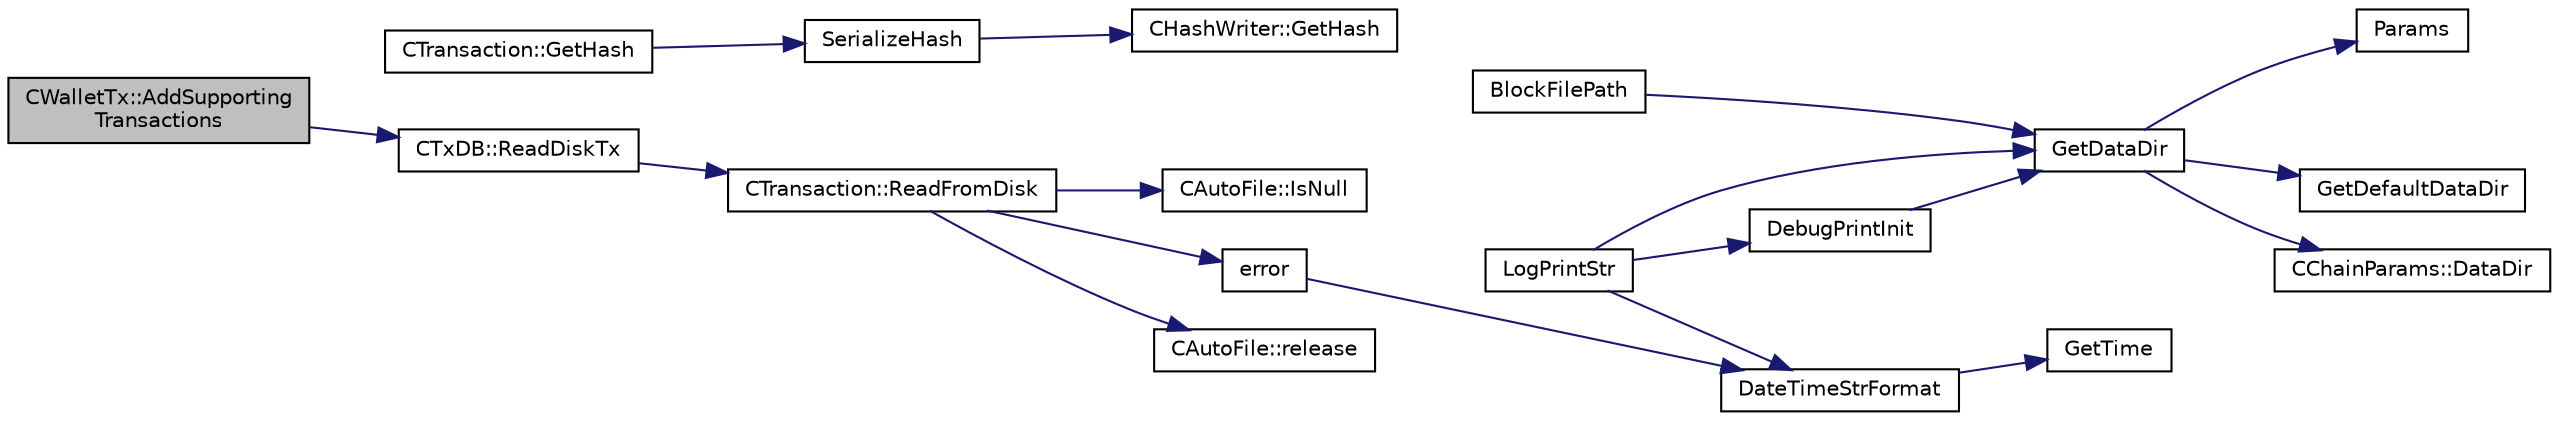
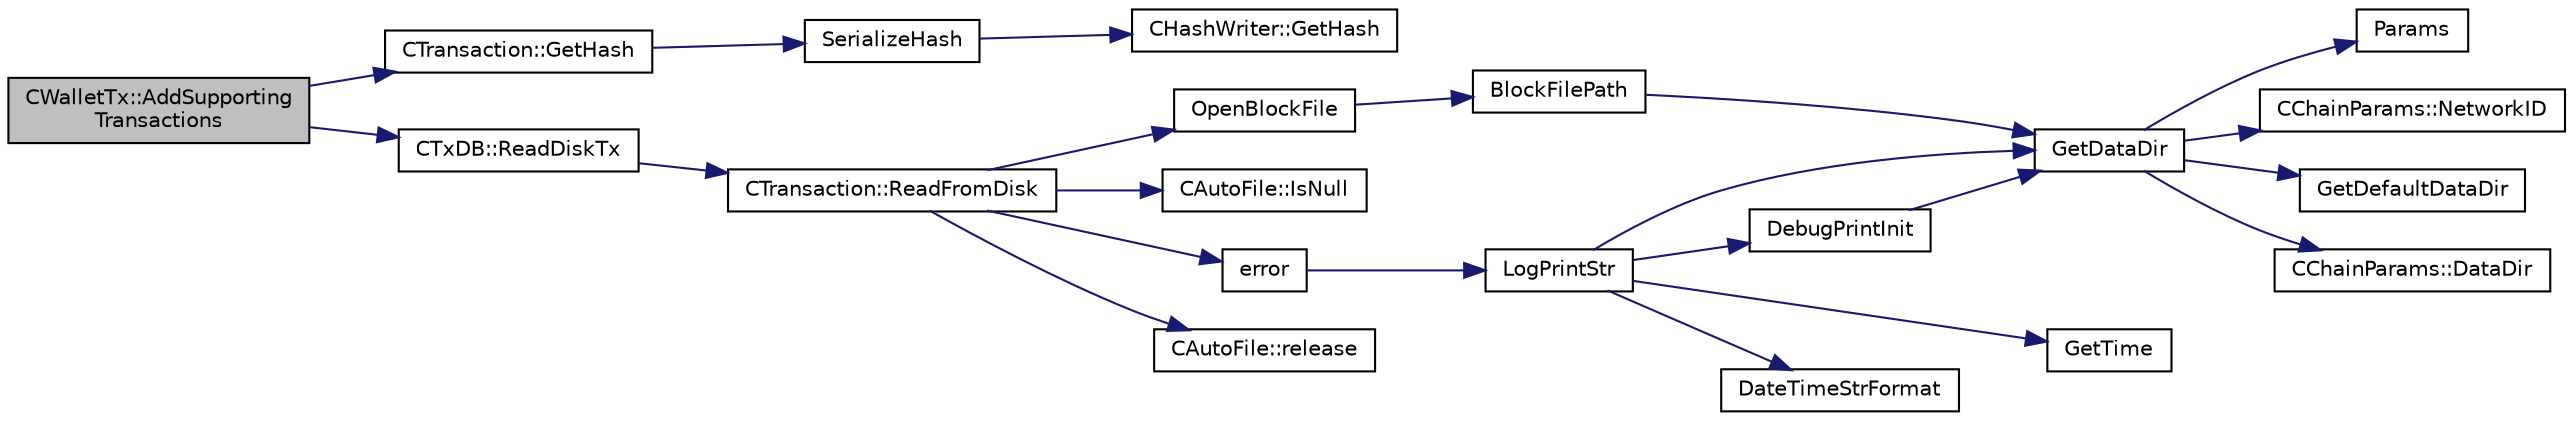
none -> (342, 80)
none -> (1265, 110)
none -> (2412, 110)
(1514, 322) -> (1386, 270)
(1993, 368) -> (1829, 310)
